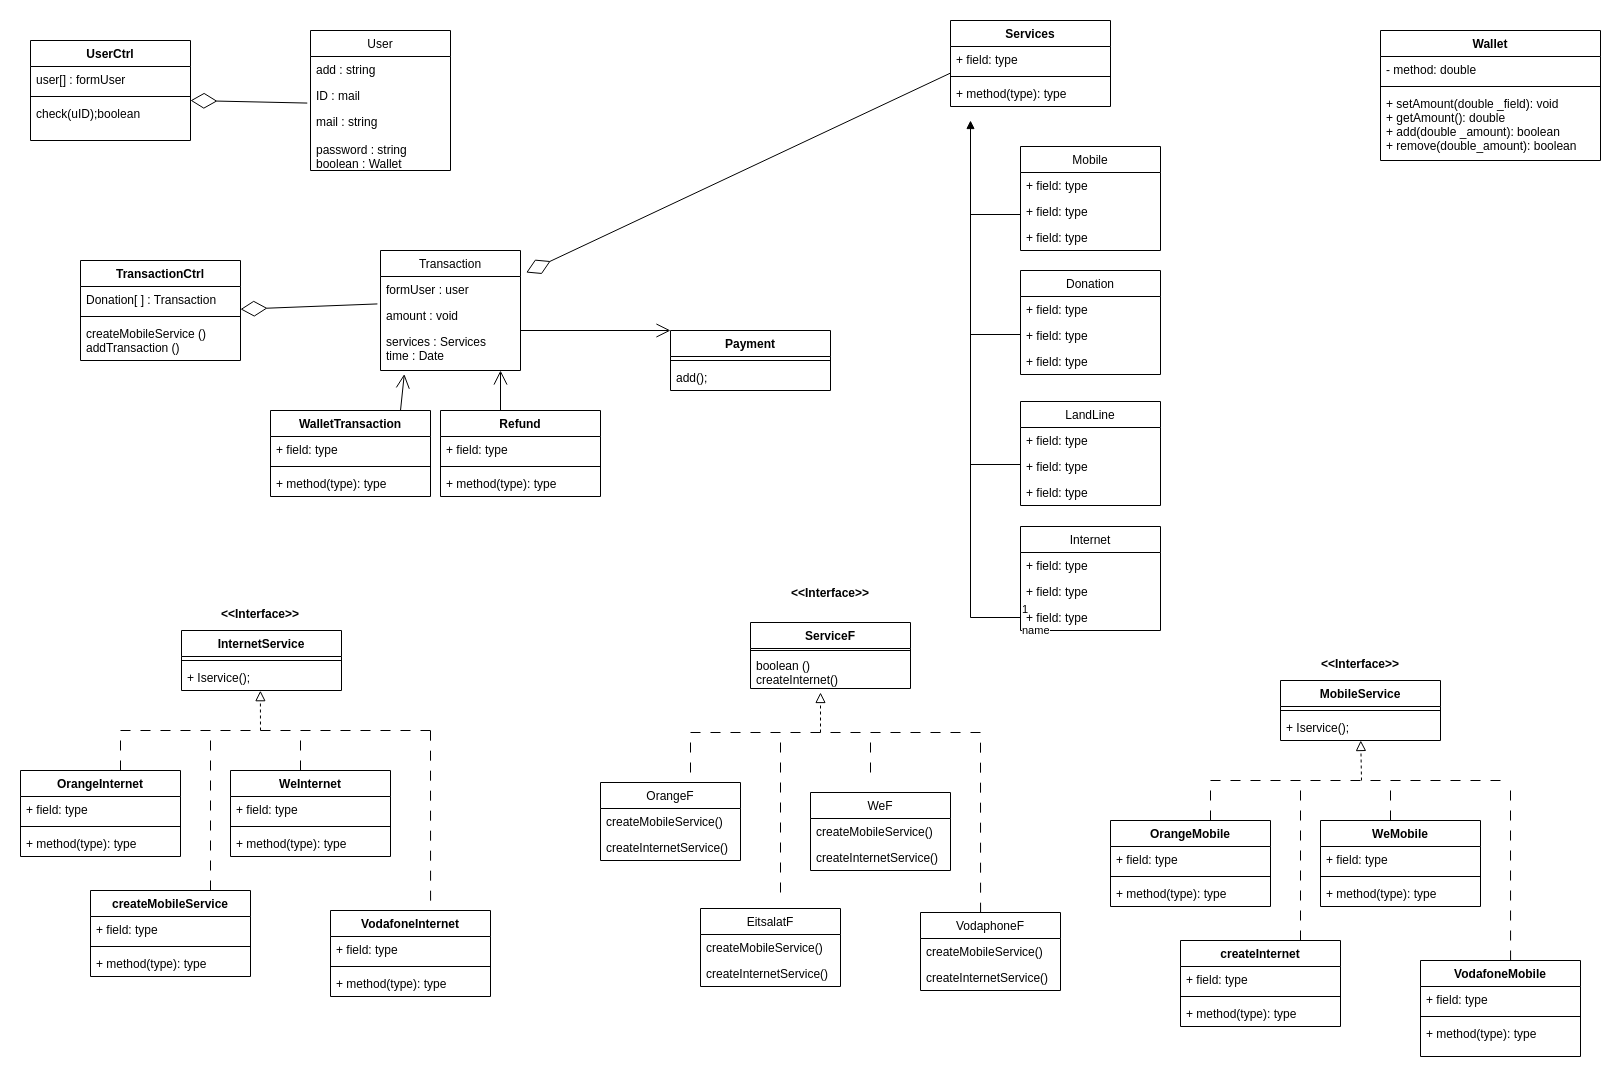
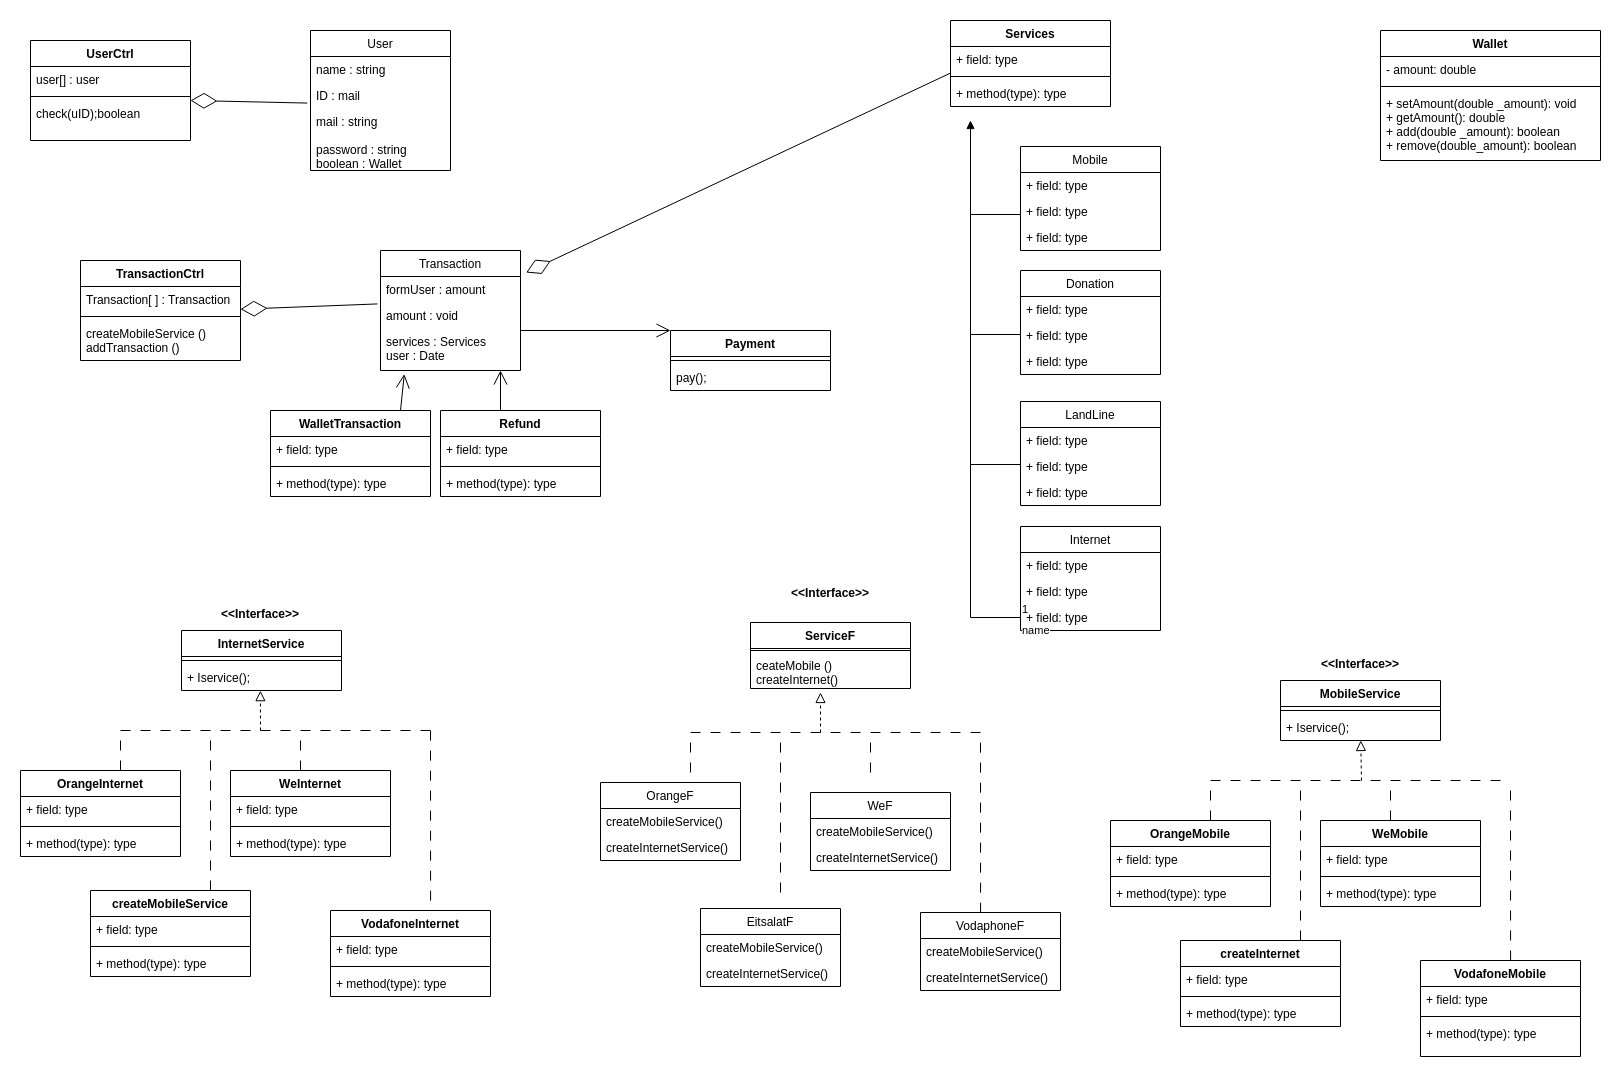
(350, 70) -> (353, 70)
(1434, 70) -> (1434, 70)
(88, 80) -> (75, 80)
(1481, 104) -> (1488, 104)
(432, 290) -> (438, 290)
(161, 300) -> (171, 300)
(442, 342) -> (442, 342)
(695, 378) -> (695, 378)
(786, 666) -> (798, 666)
